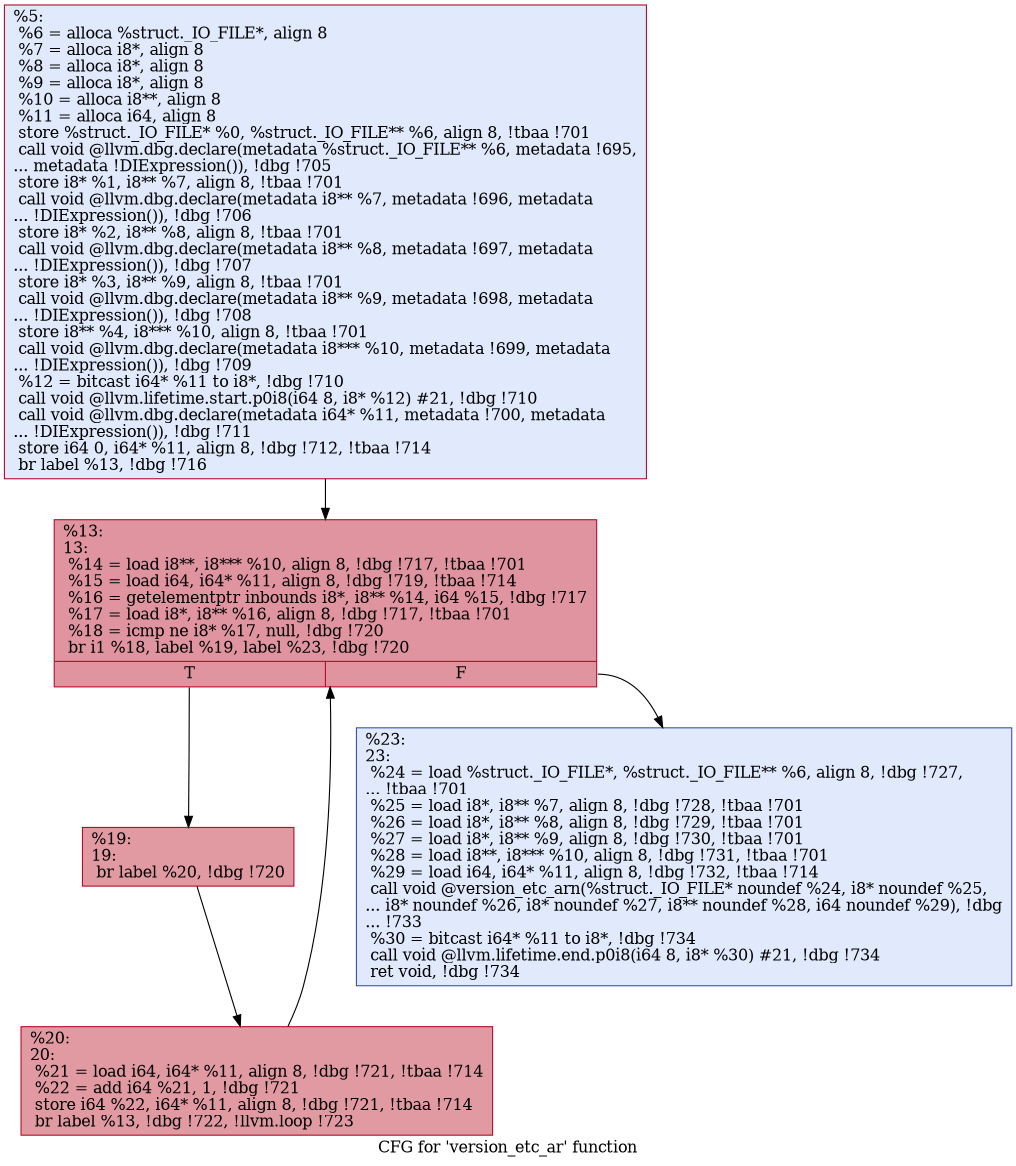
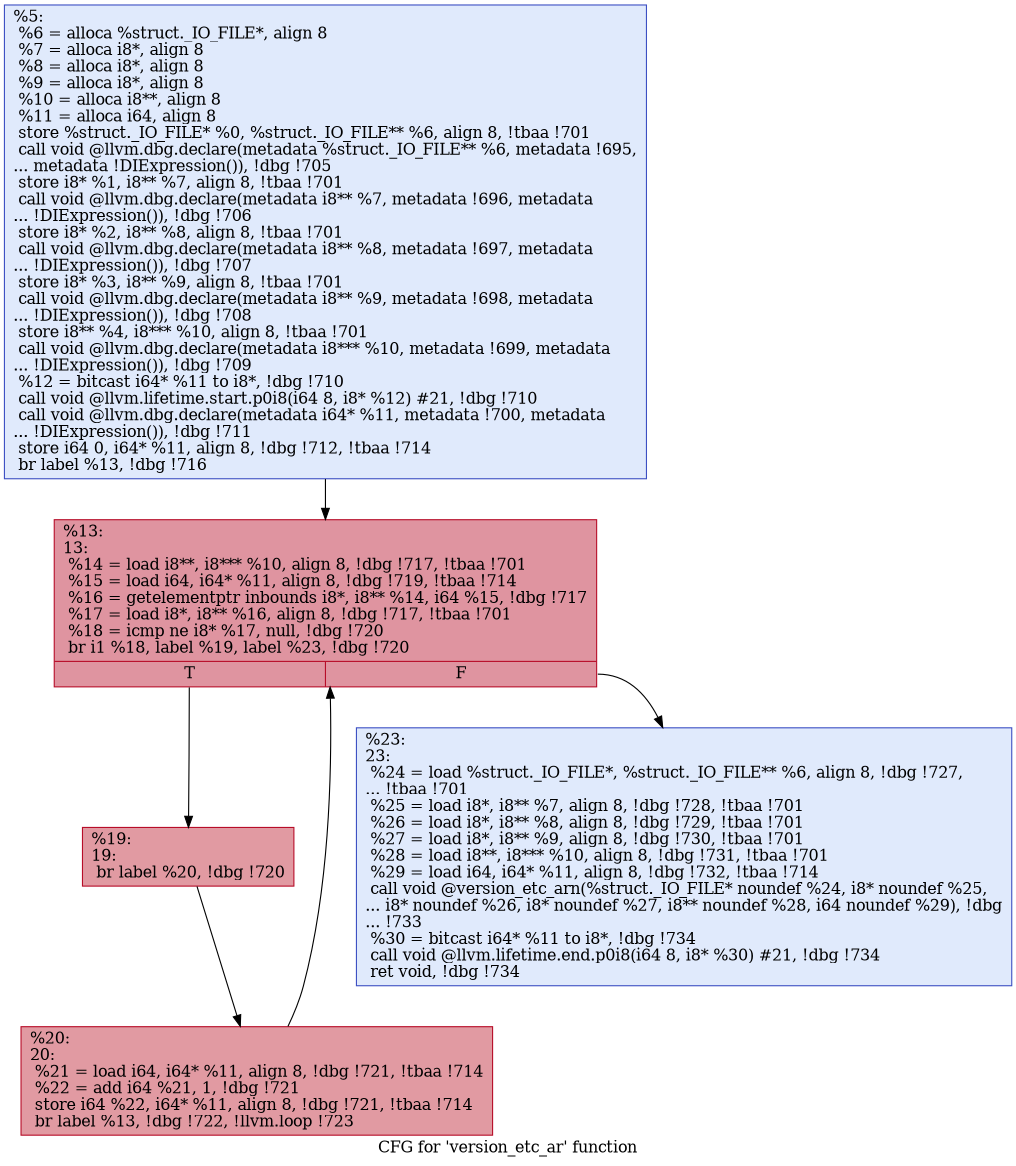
(325, 242) -> (325, 242)
